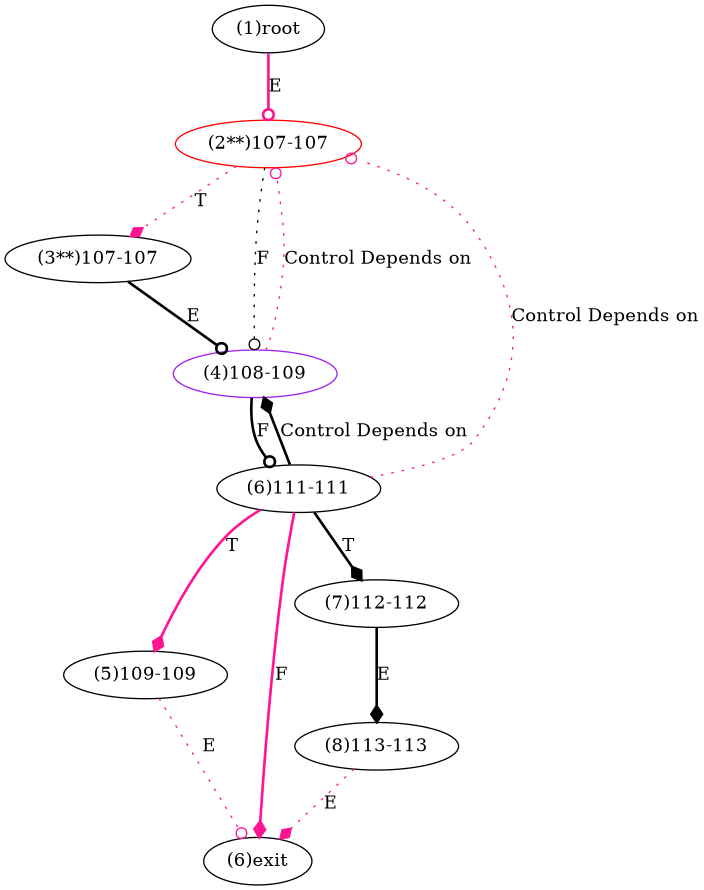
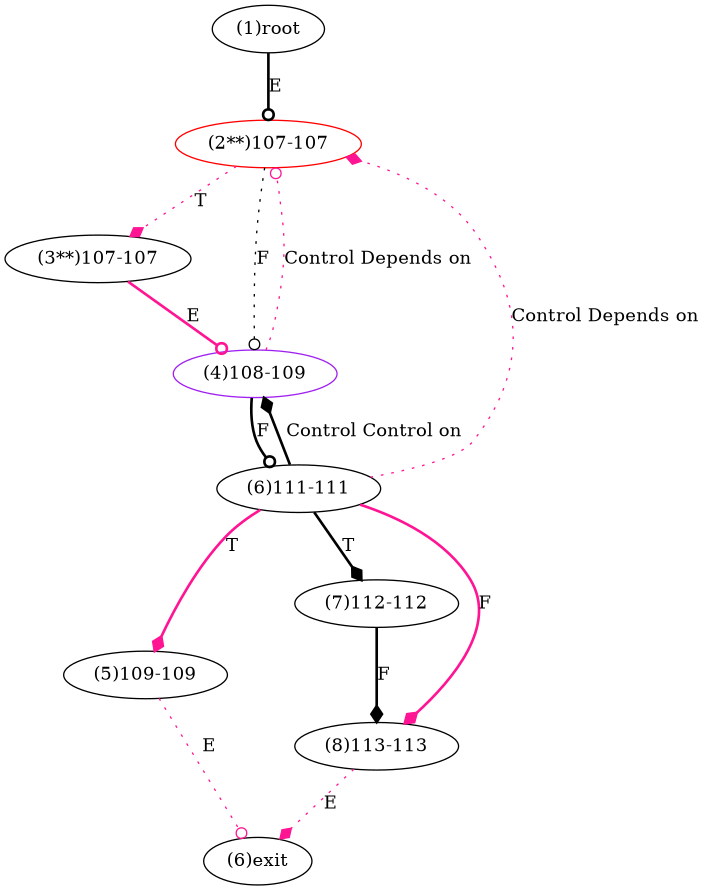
(268, 81) -> (268, 81)
(172, 313) -> (172, 313)
(512, 324) -> (512, 324)
(374, 431) -> (374, 431)
(273, 666) -> (474, 589)
(384, 675) -> (384, 675)
